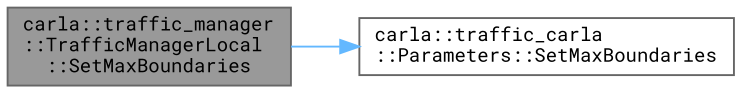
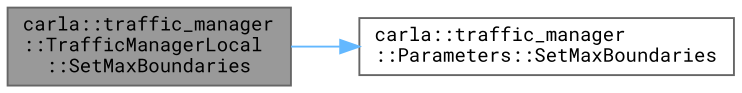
(547, 47) -> (547, 47)
